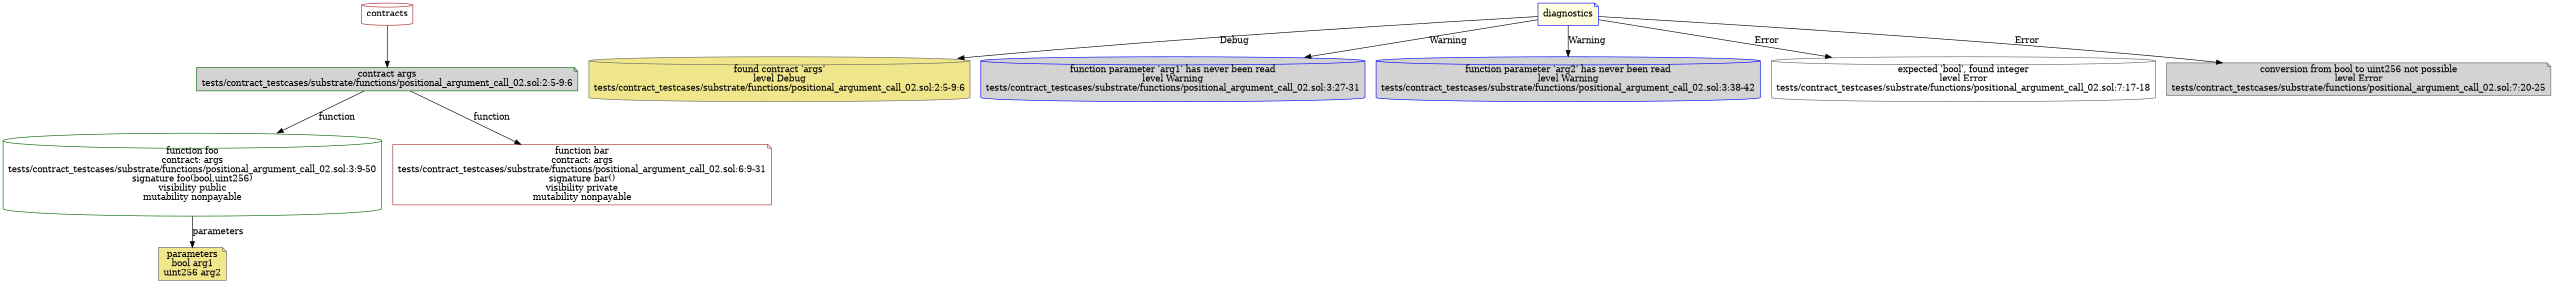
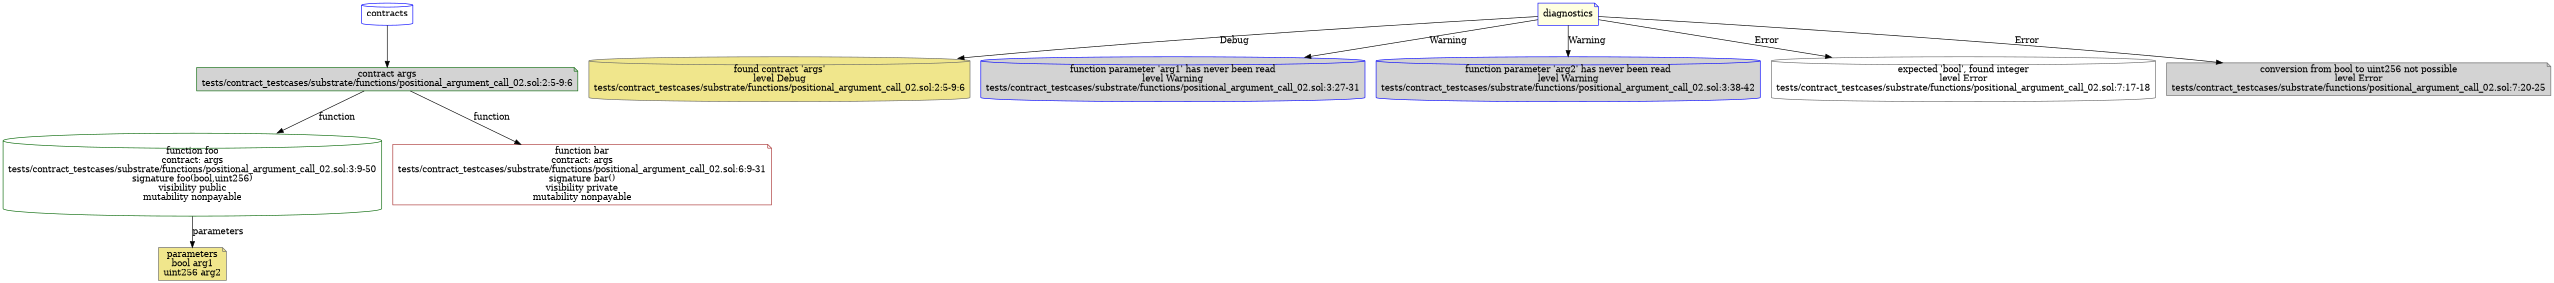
(387, 14) -> (387, 14)
